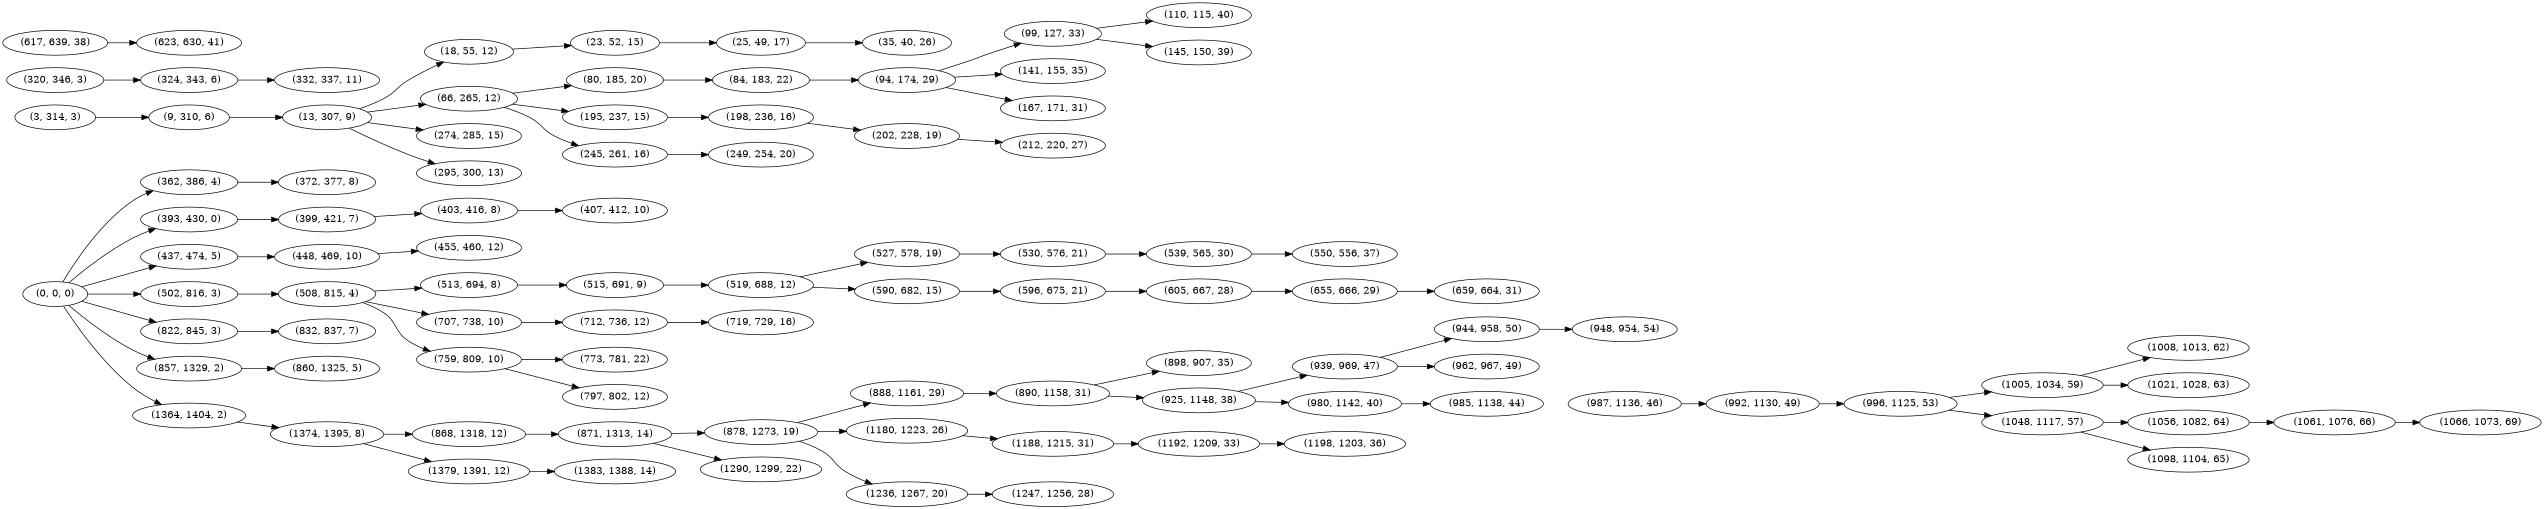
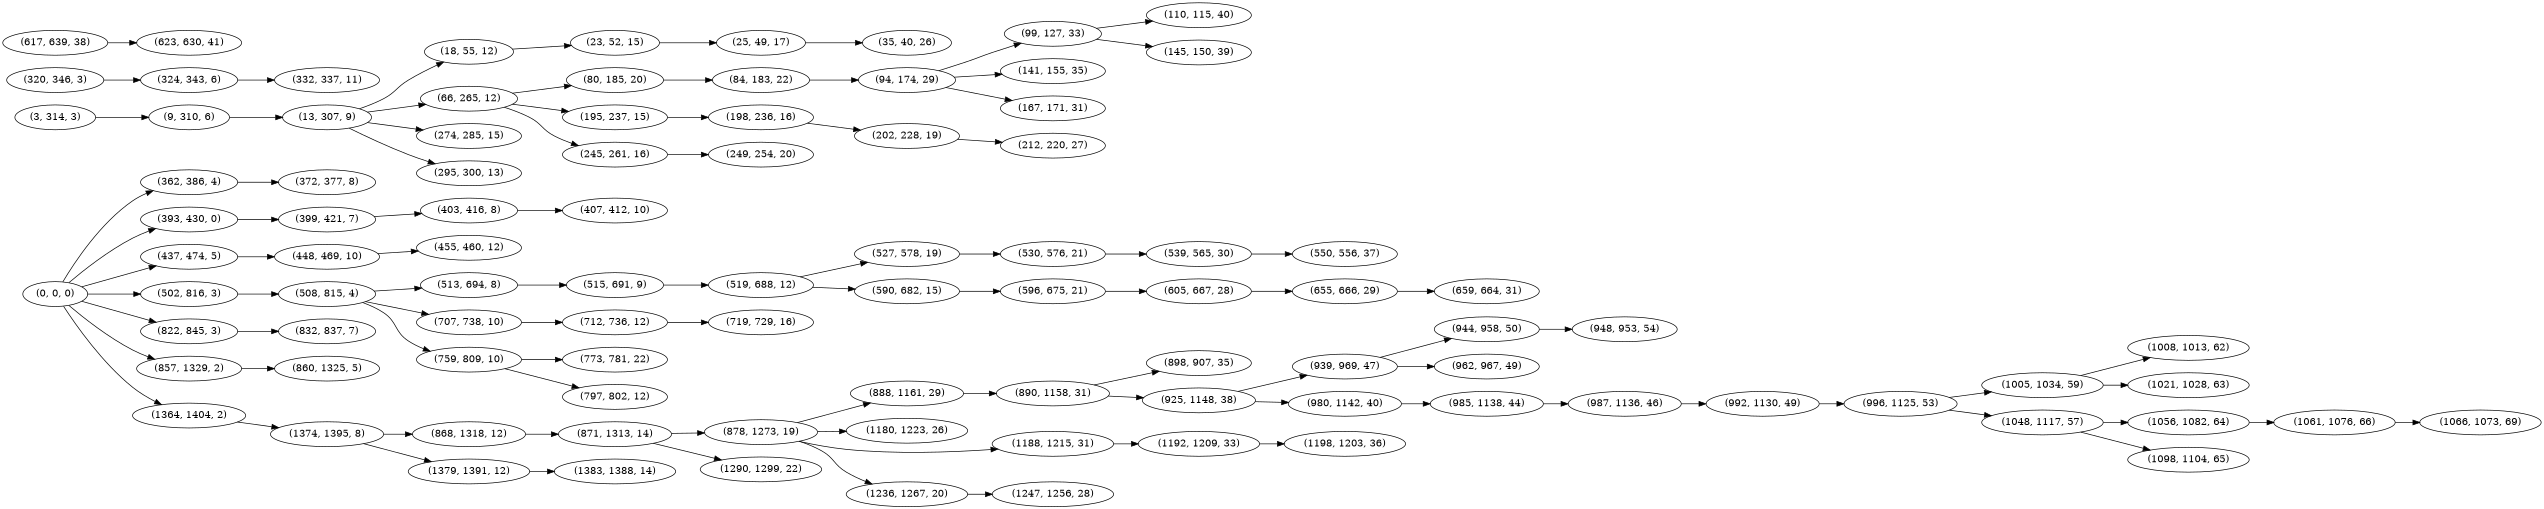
(1625, 329) -> (1625, 329)
none -> (1552, 404)
(976, 437) -> (895, 452)
